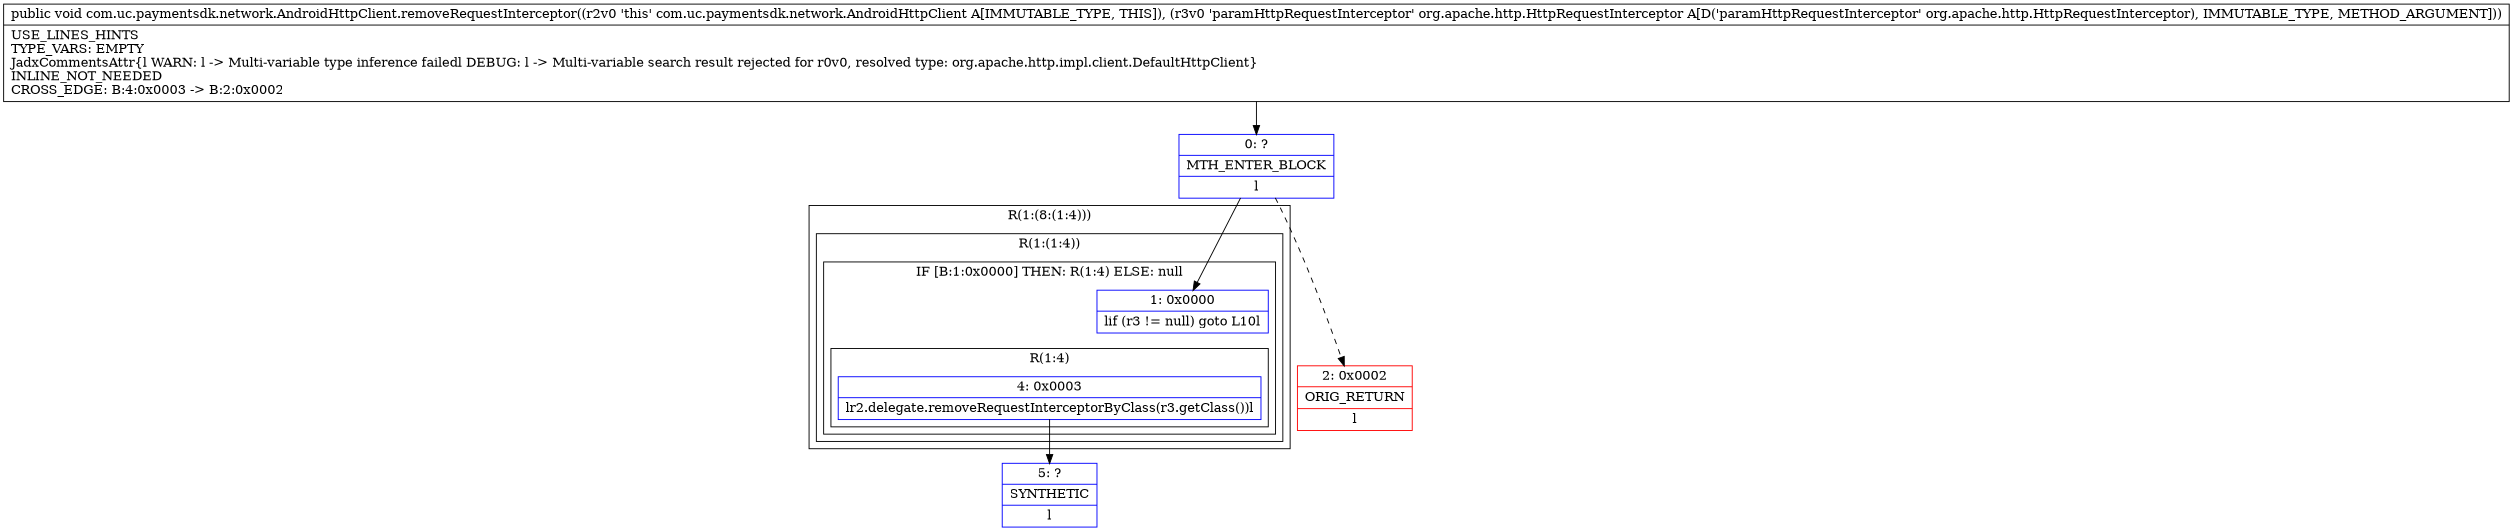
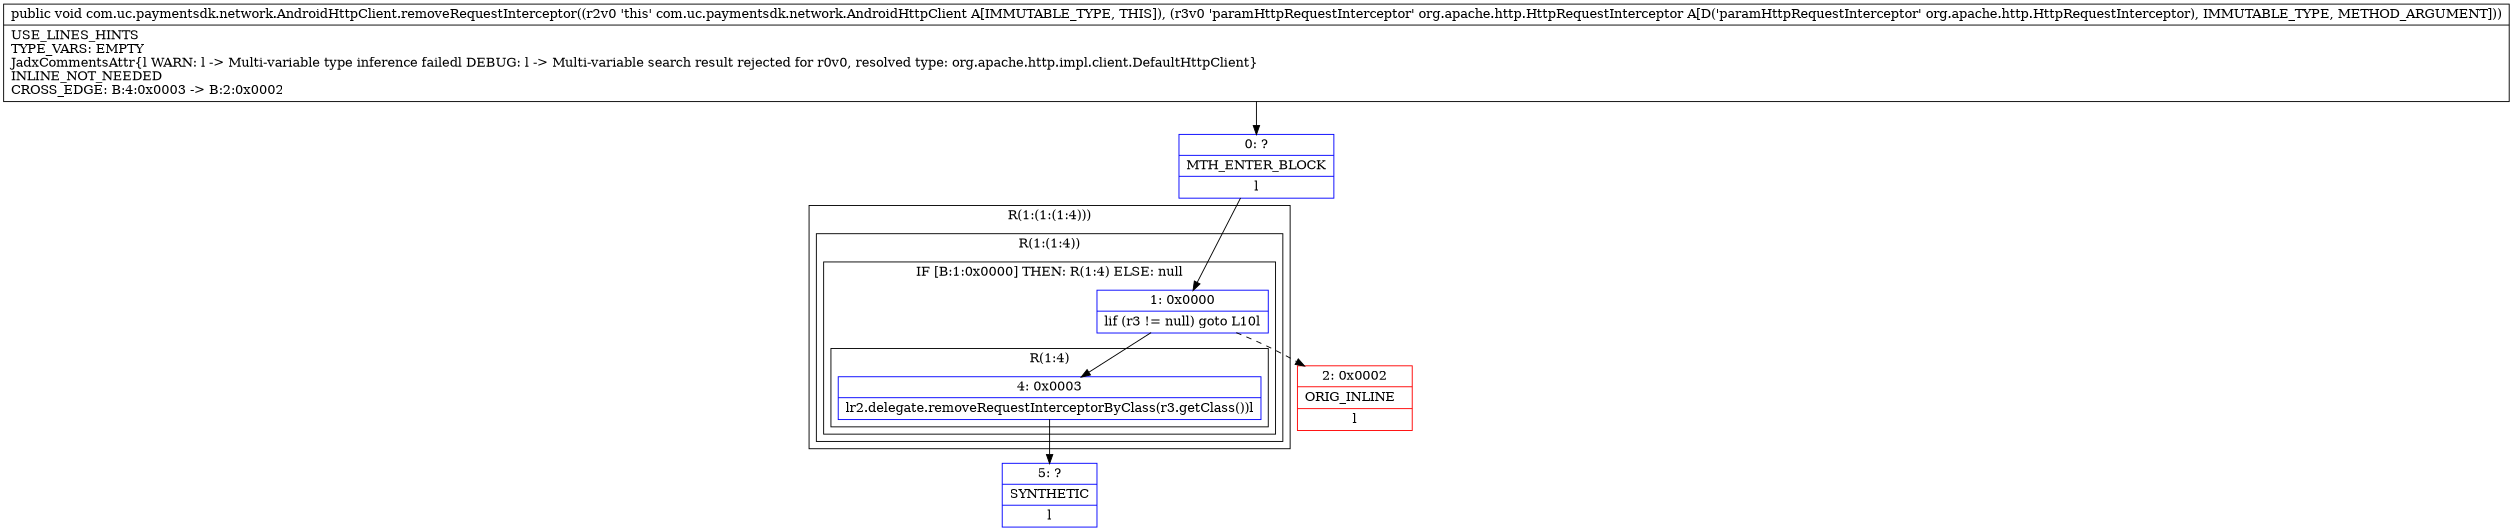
(1050, 216) -> (1050, 216)
(1311, 277) -> (1259, 343)
none -> (1117, 354)
(1355, 397) -> (1350, 397)
